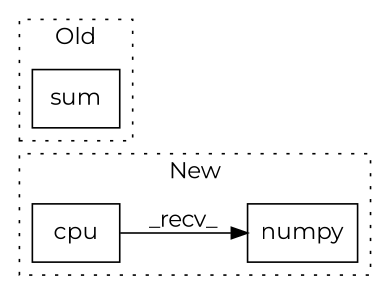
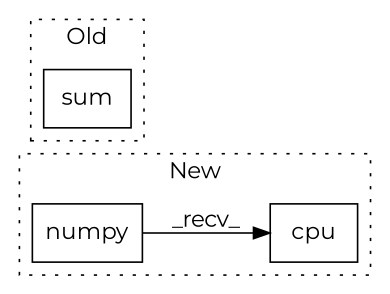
(176, 233) -> (198, 233)
